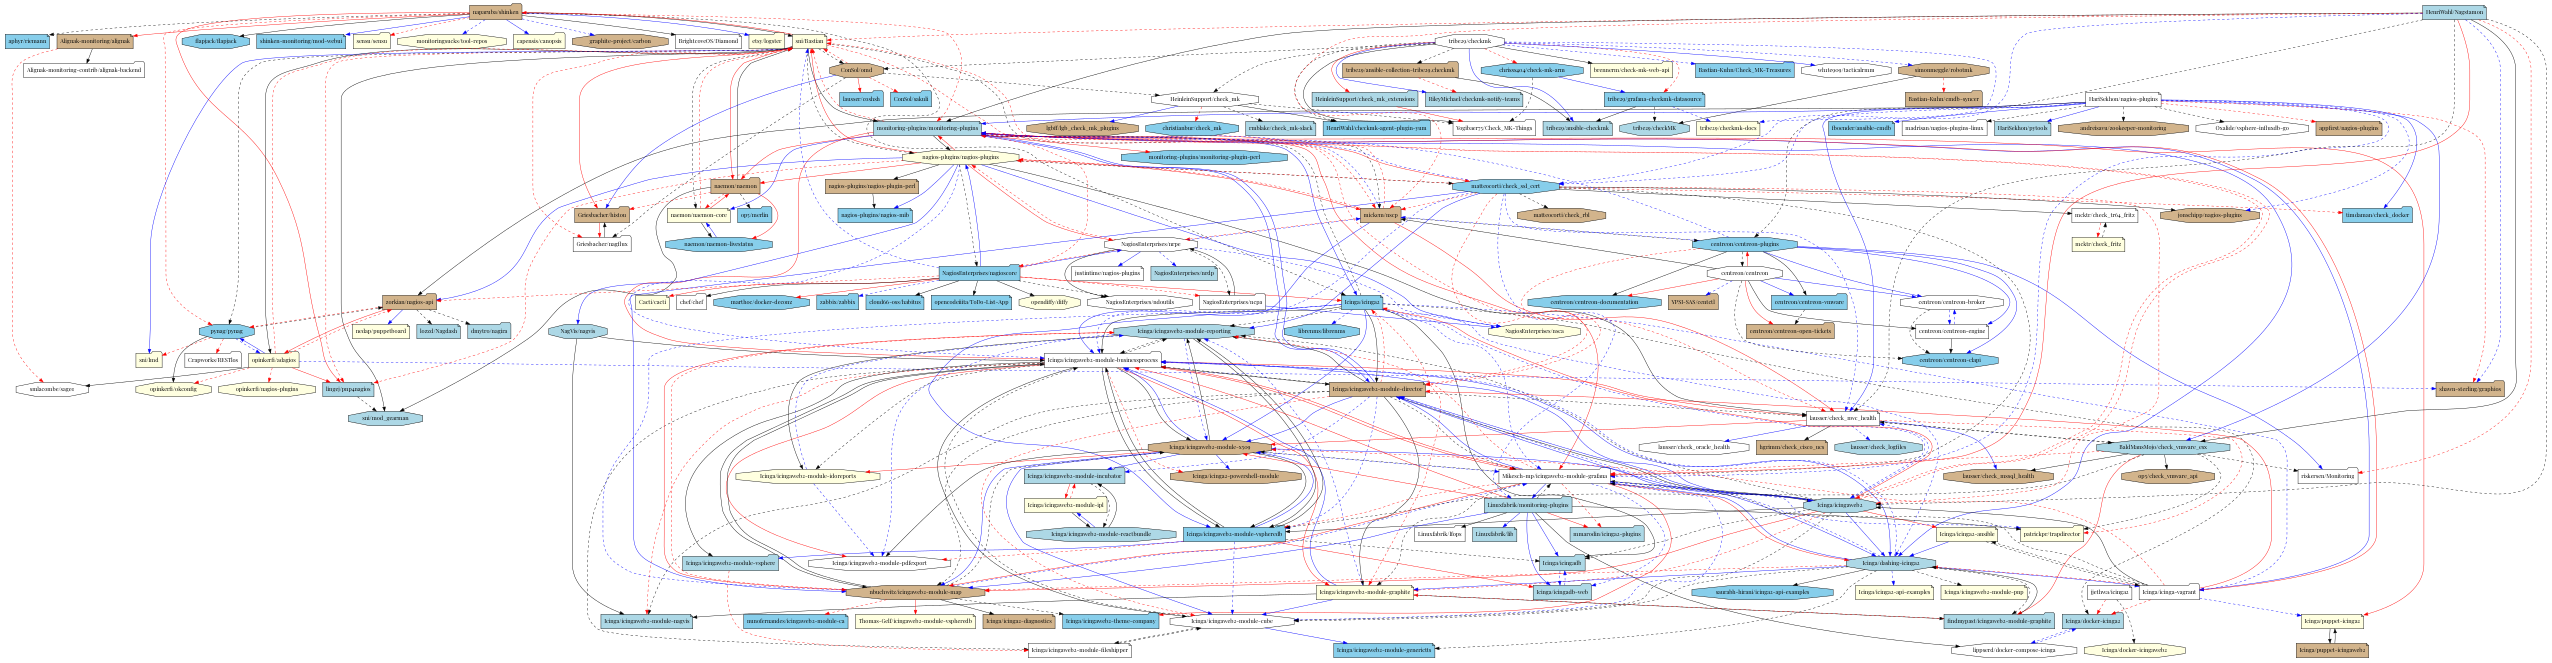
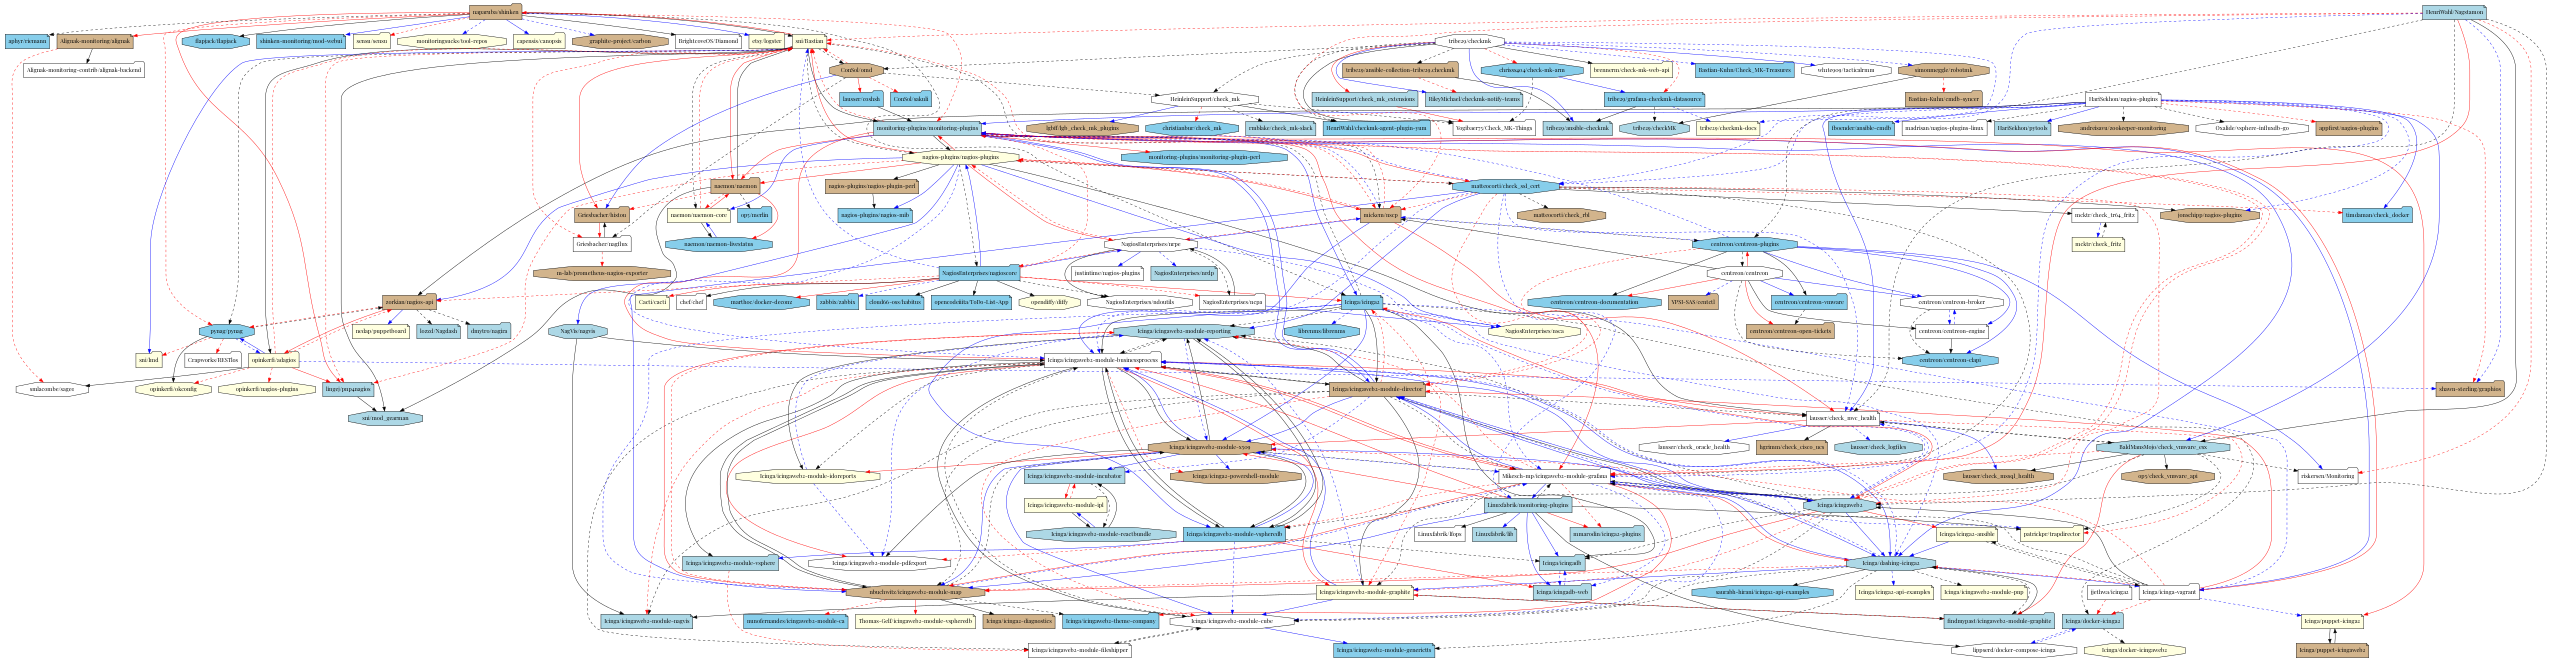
(1421, 26) -> (892, 113)
(1339, 182) -> none
(2099, 228) -> (2099, 228)
(1272, 230) -> (1272, 230)
none -> (602, 273)
(365, 403) -> (365, 403)
(1355, 478) -> none
(1547, 520) -> none
(2129, 618) -> (2112, 635)
